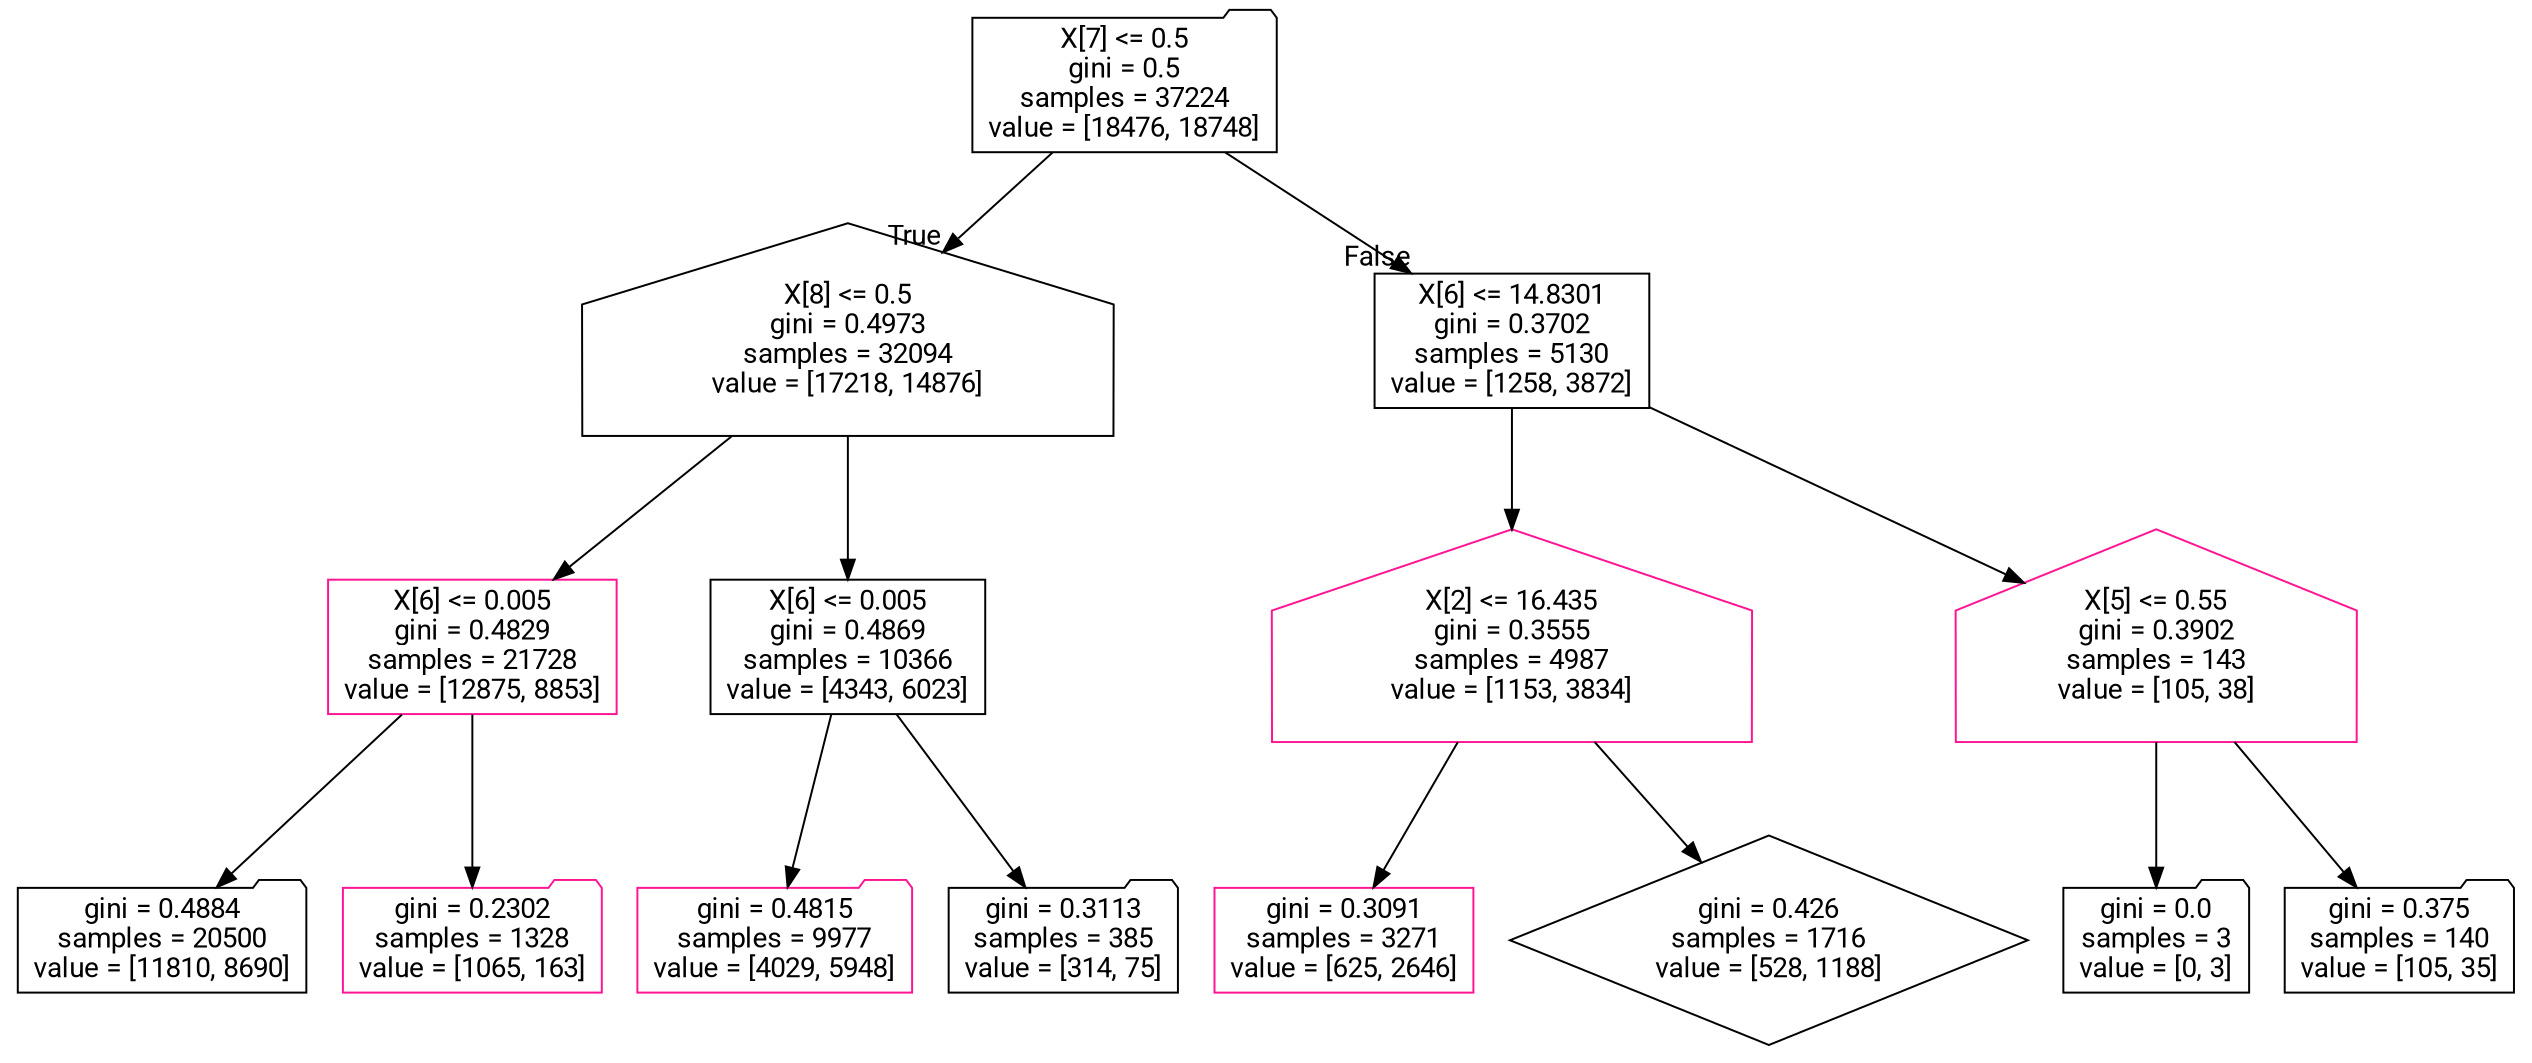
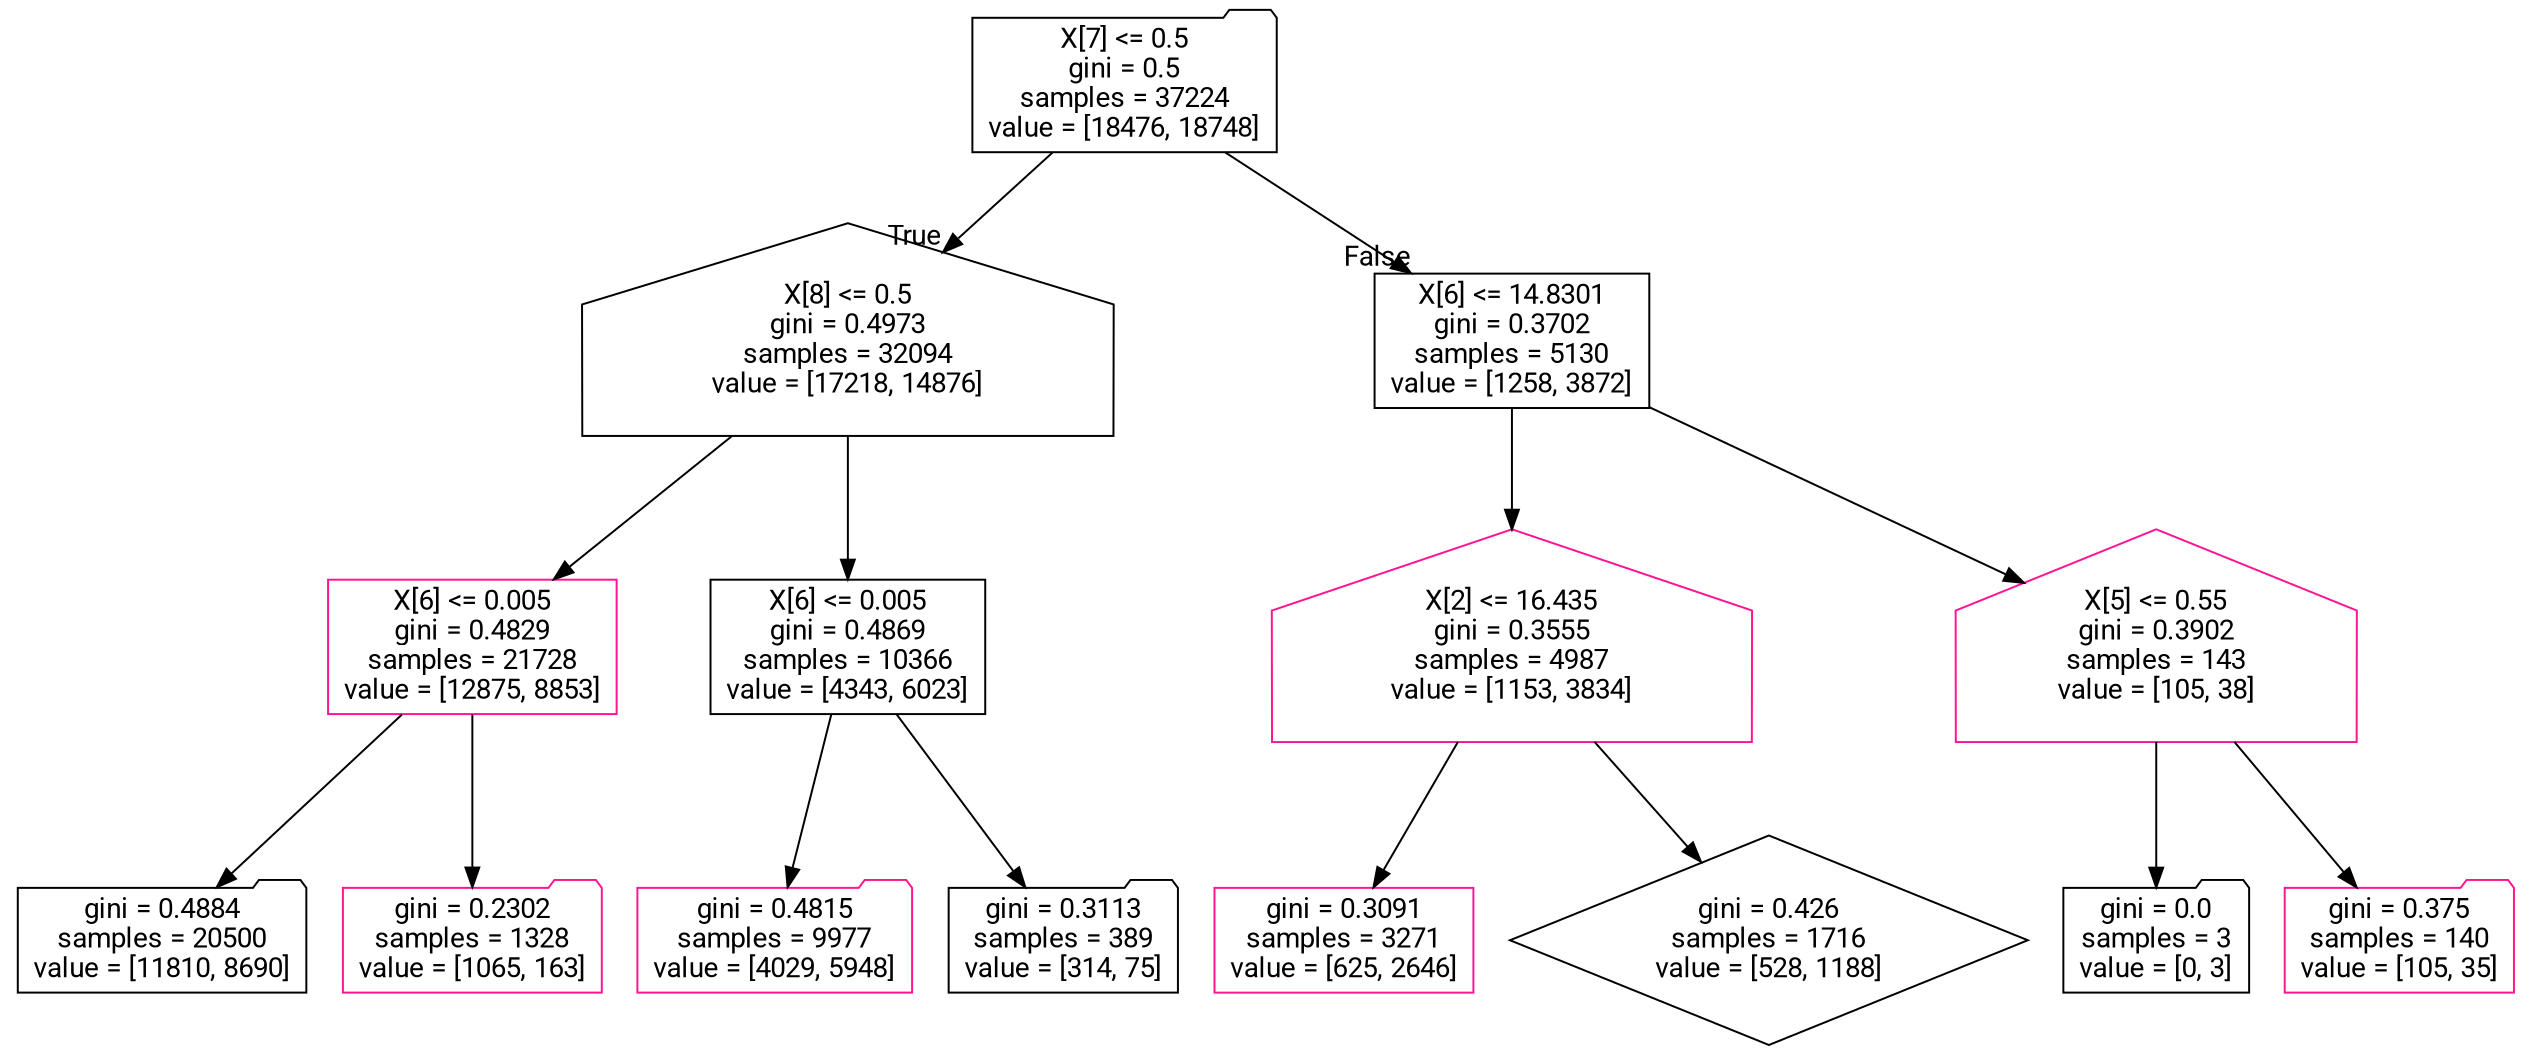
(1063, 940) -> (1063, 940)
(2399, 940) -> (2399, 940)
